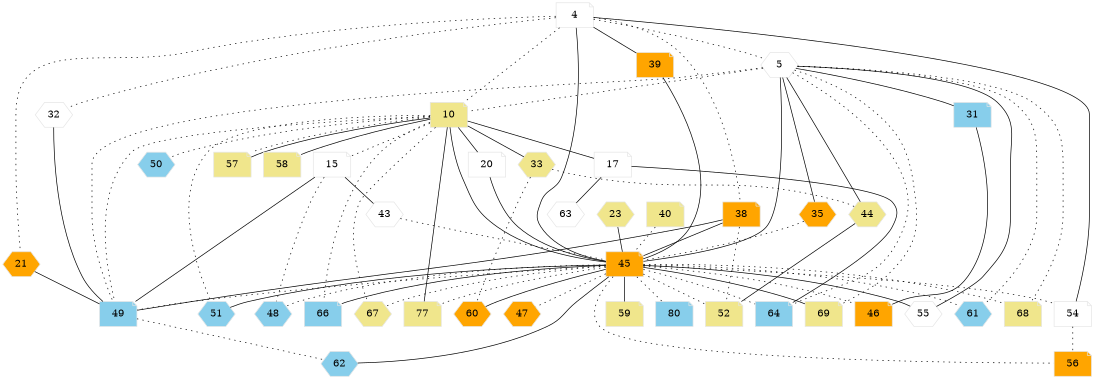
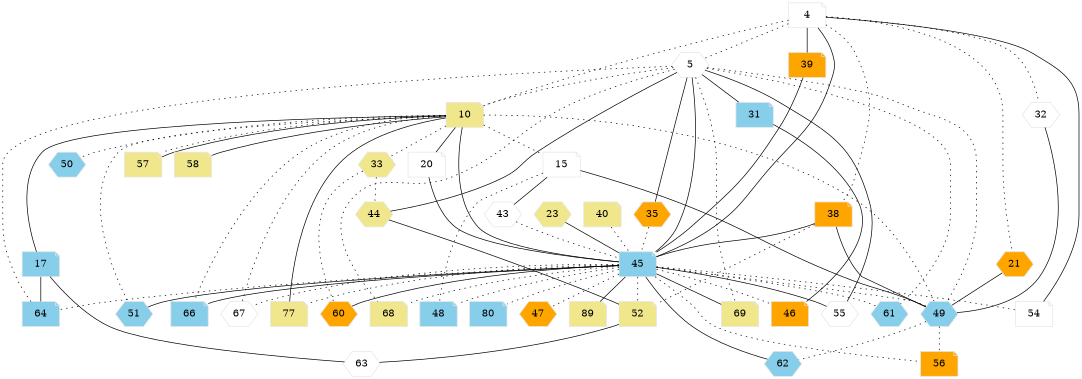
(496, 141) -> (418, 141)
(613, 165) -> (41, 264)
(625, 264) -> (638, 264)
(118, 314) -> (939, 314)
(273, 314) -> (439, 314)
(373, 314) -> (239, 314)
(625, 314) -> (588, 314)
(1073, 339) -> (939, 339)
none -> (500, 350)
